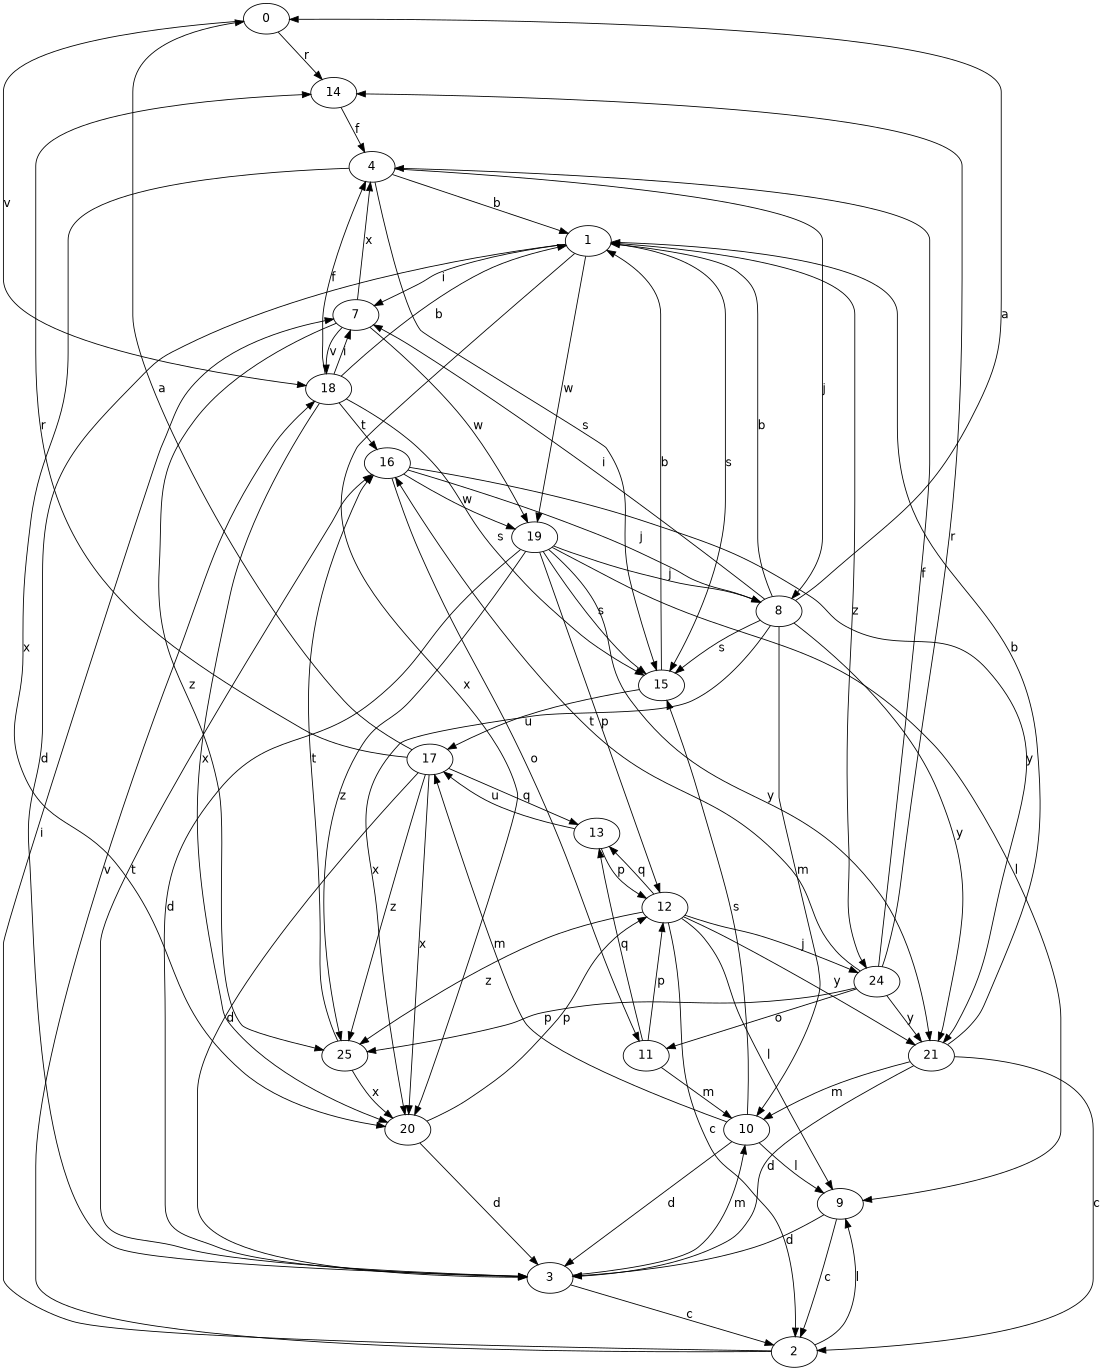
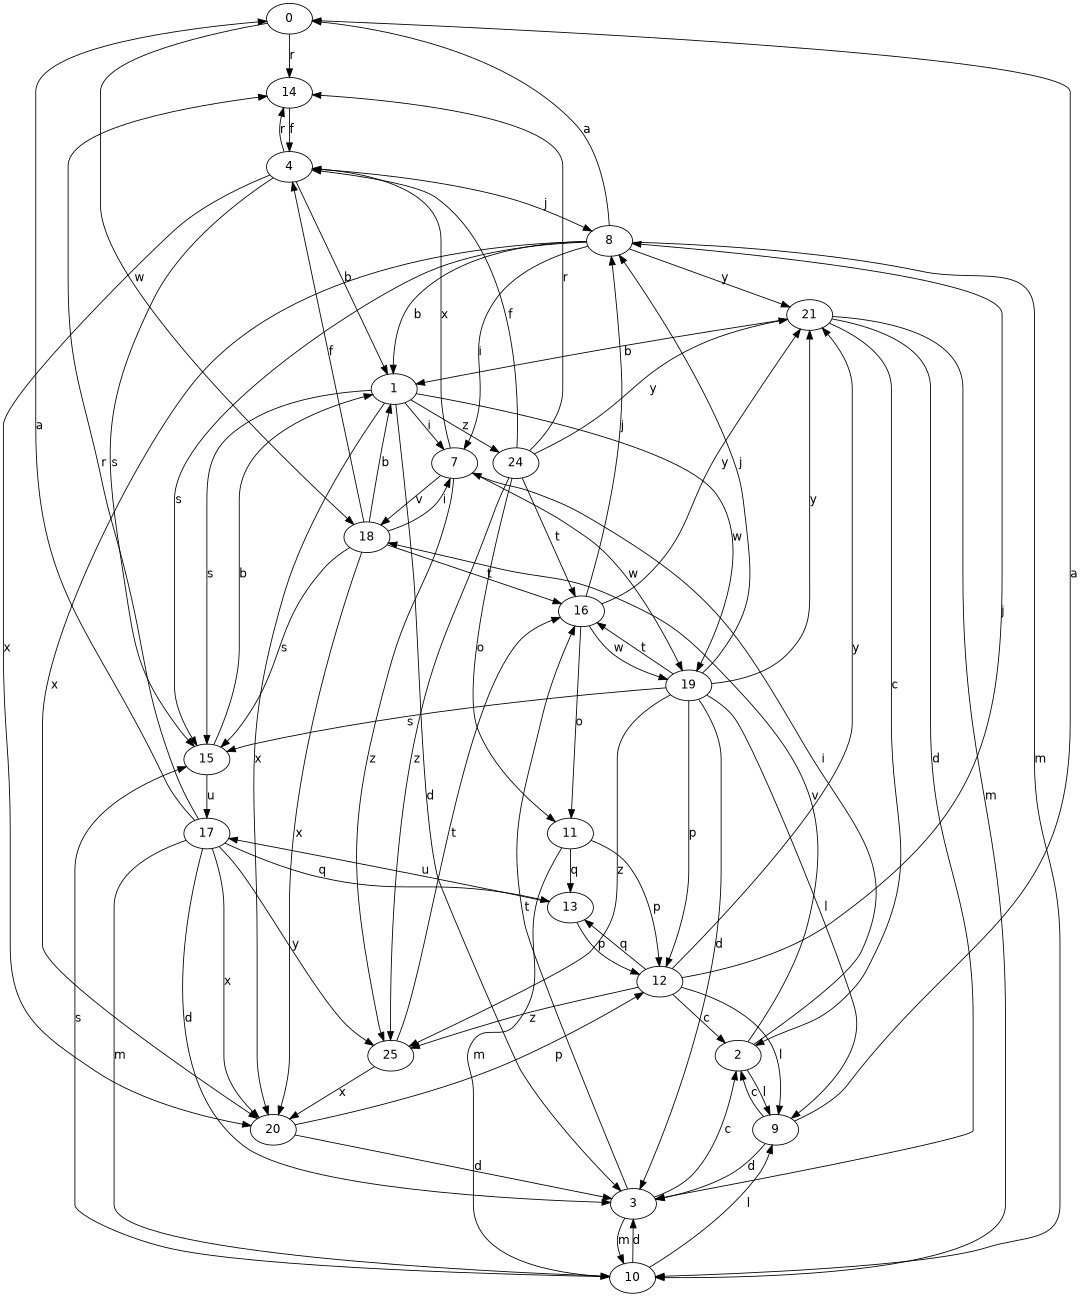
none -> (280, 134)
(7, 204) -> (140, 278)
none -> (1070, 282)
none -> (639, 651)
(393, 908) -> (296, 945)
(769, 938) -> (1002, 543)
(518, 1010) -> (154, 1229)
(548, 1019) -> (417, 759)
